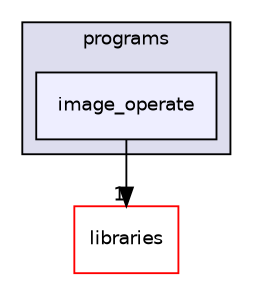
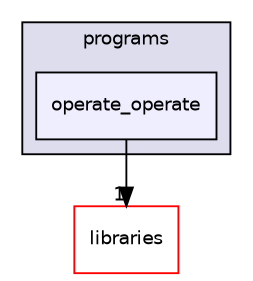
(126, 106) -> (126, 106)
